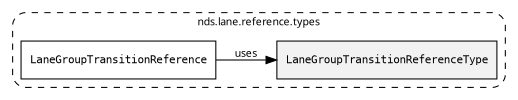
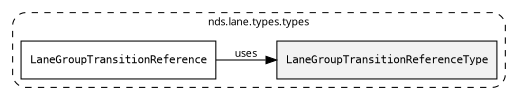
(259, 23) -> (259, 23)
